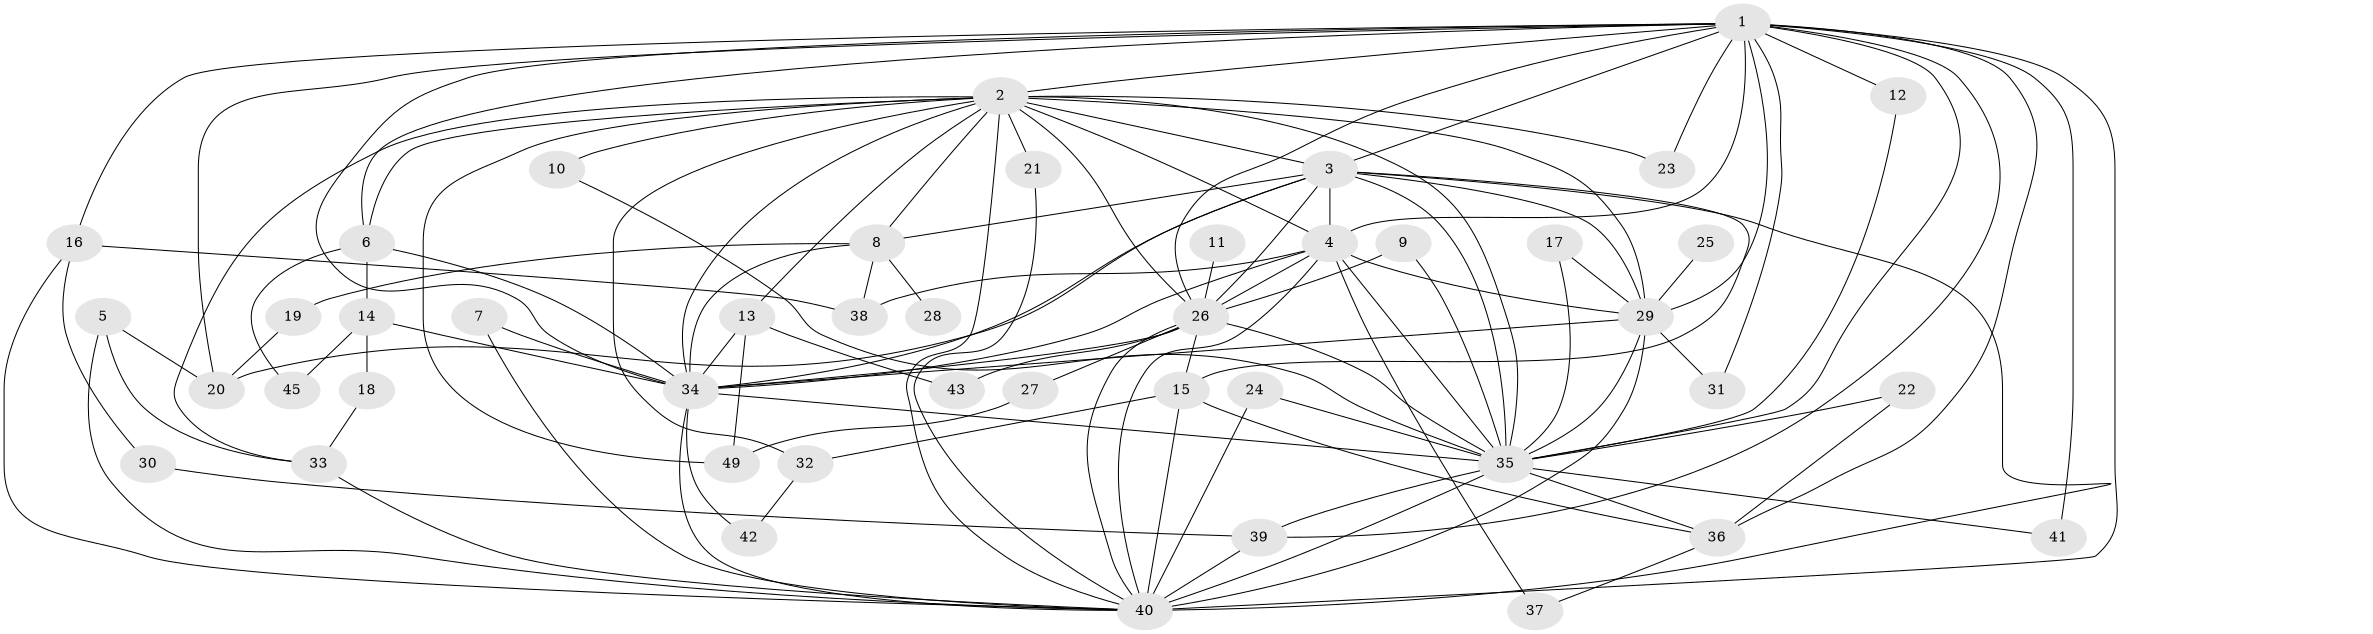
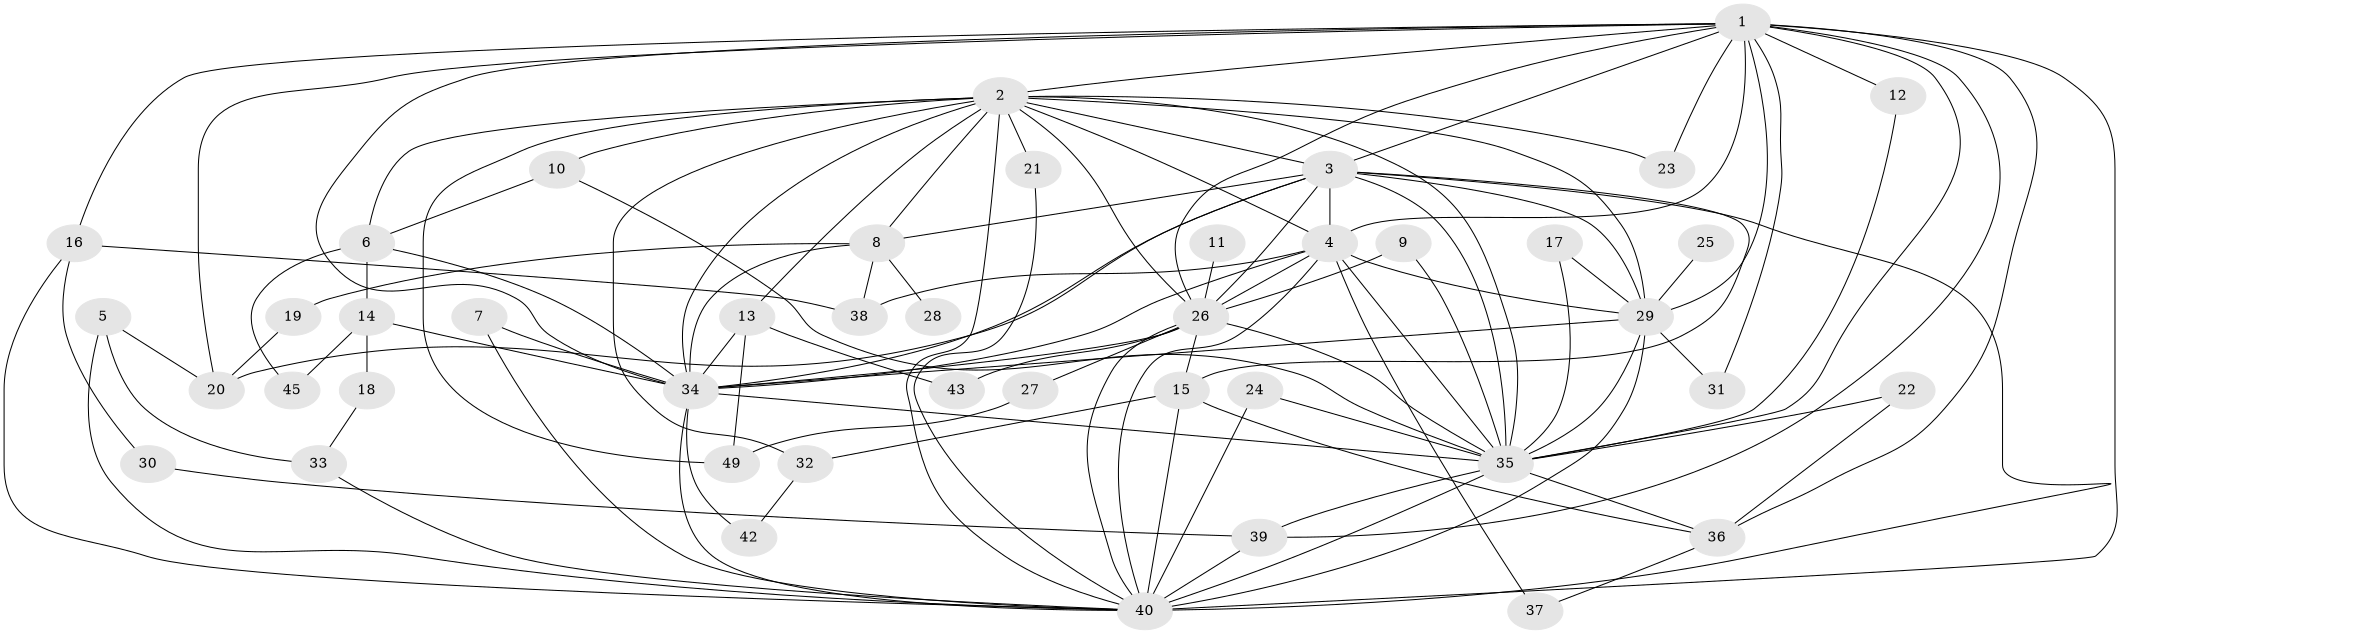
(1003, 53) -> (462, 207)
(439, 132) -> none
(2059, 538) -> none
